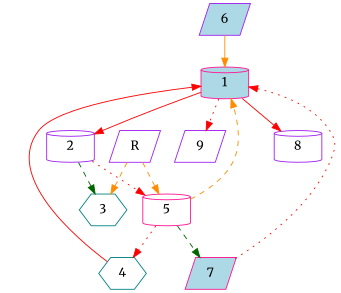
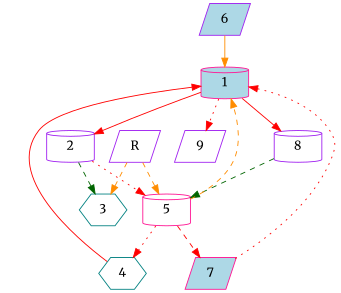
none -> (236, 176)
(186, 238) -> (186, 238)
